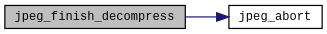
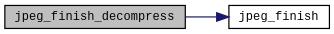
(276, 17) -> (279, 17)
